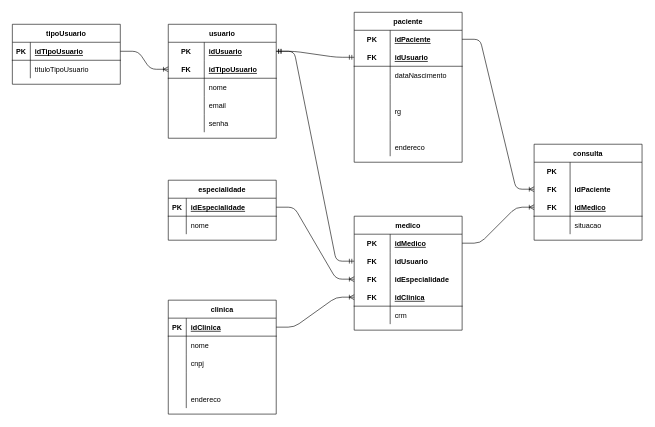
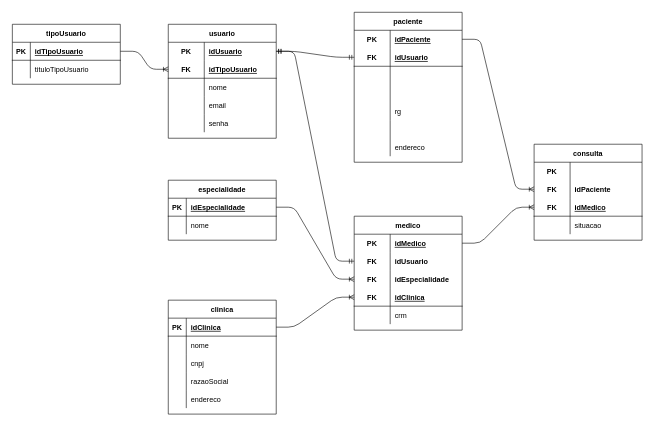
(426, 75) -> none
none -> (231, 381)
